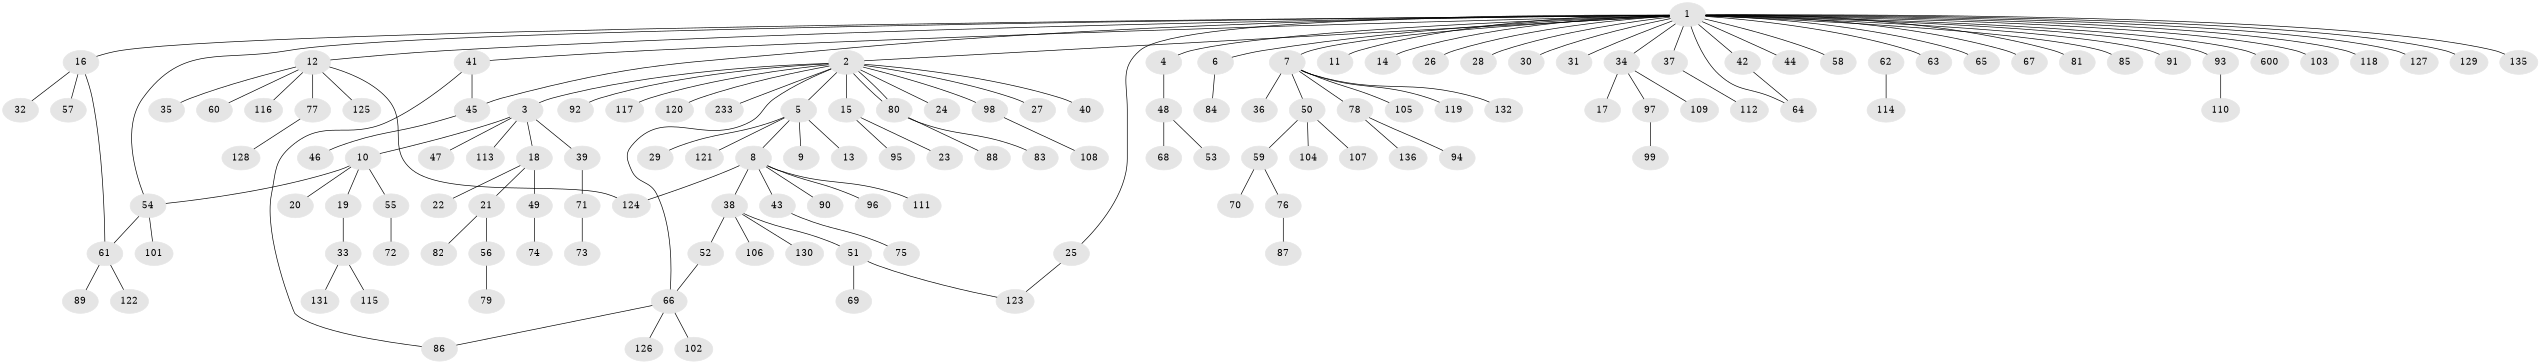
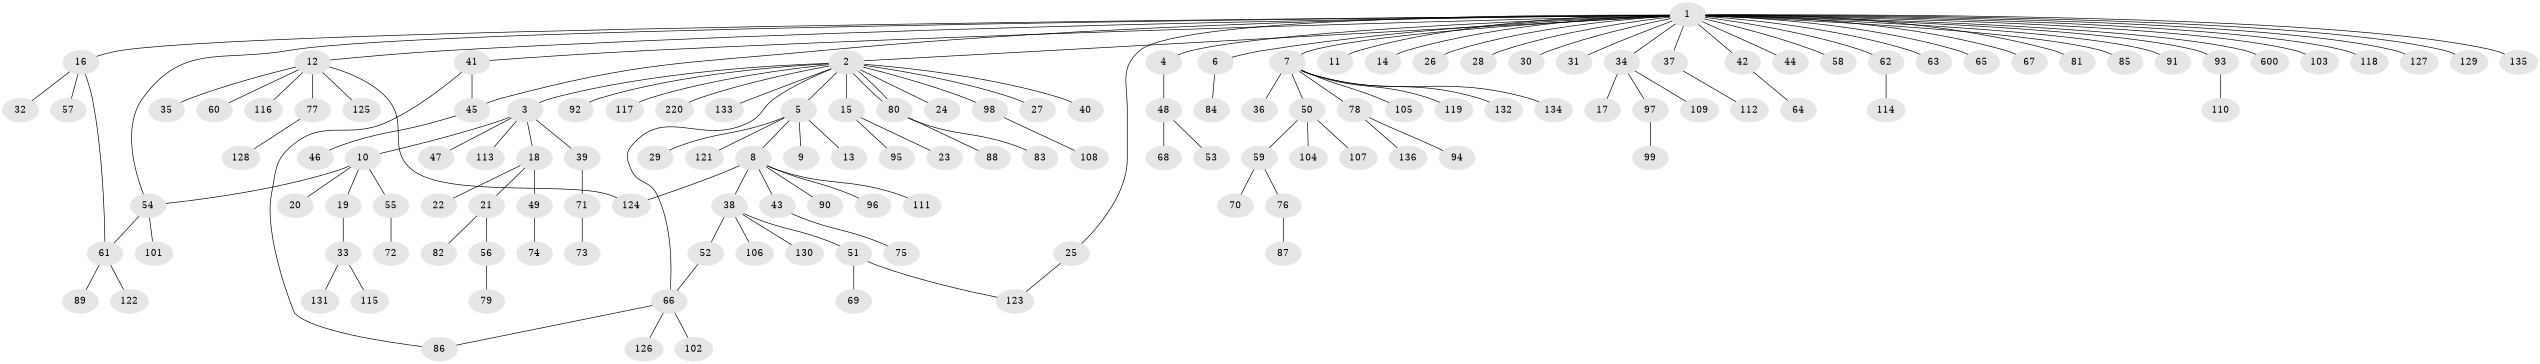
(1725, 80) -> (1790, 32)
(675, 110) -> (675, 110)
(724, 110) -> (724, 110)
none -> (1554, 110)
